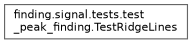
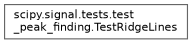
(96, 22) -> (96, 22)
